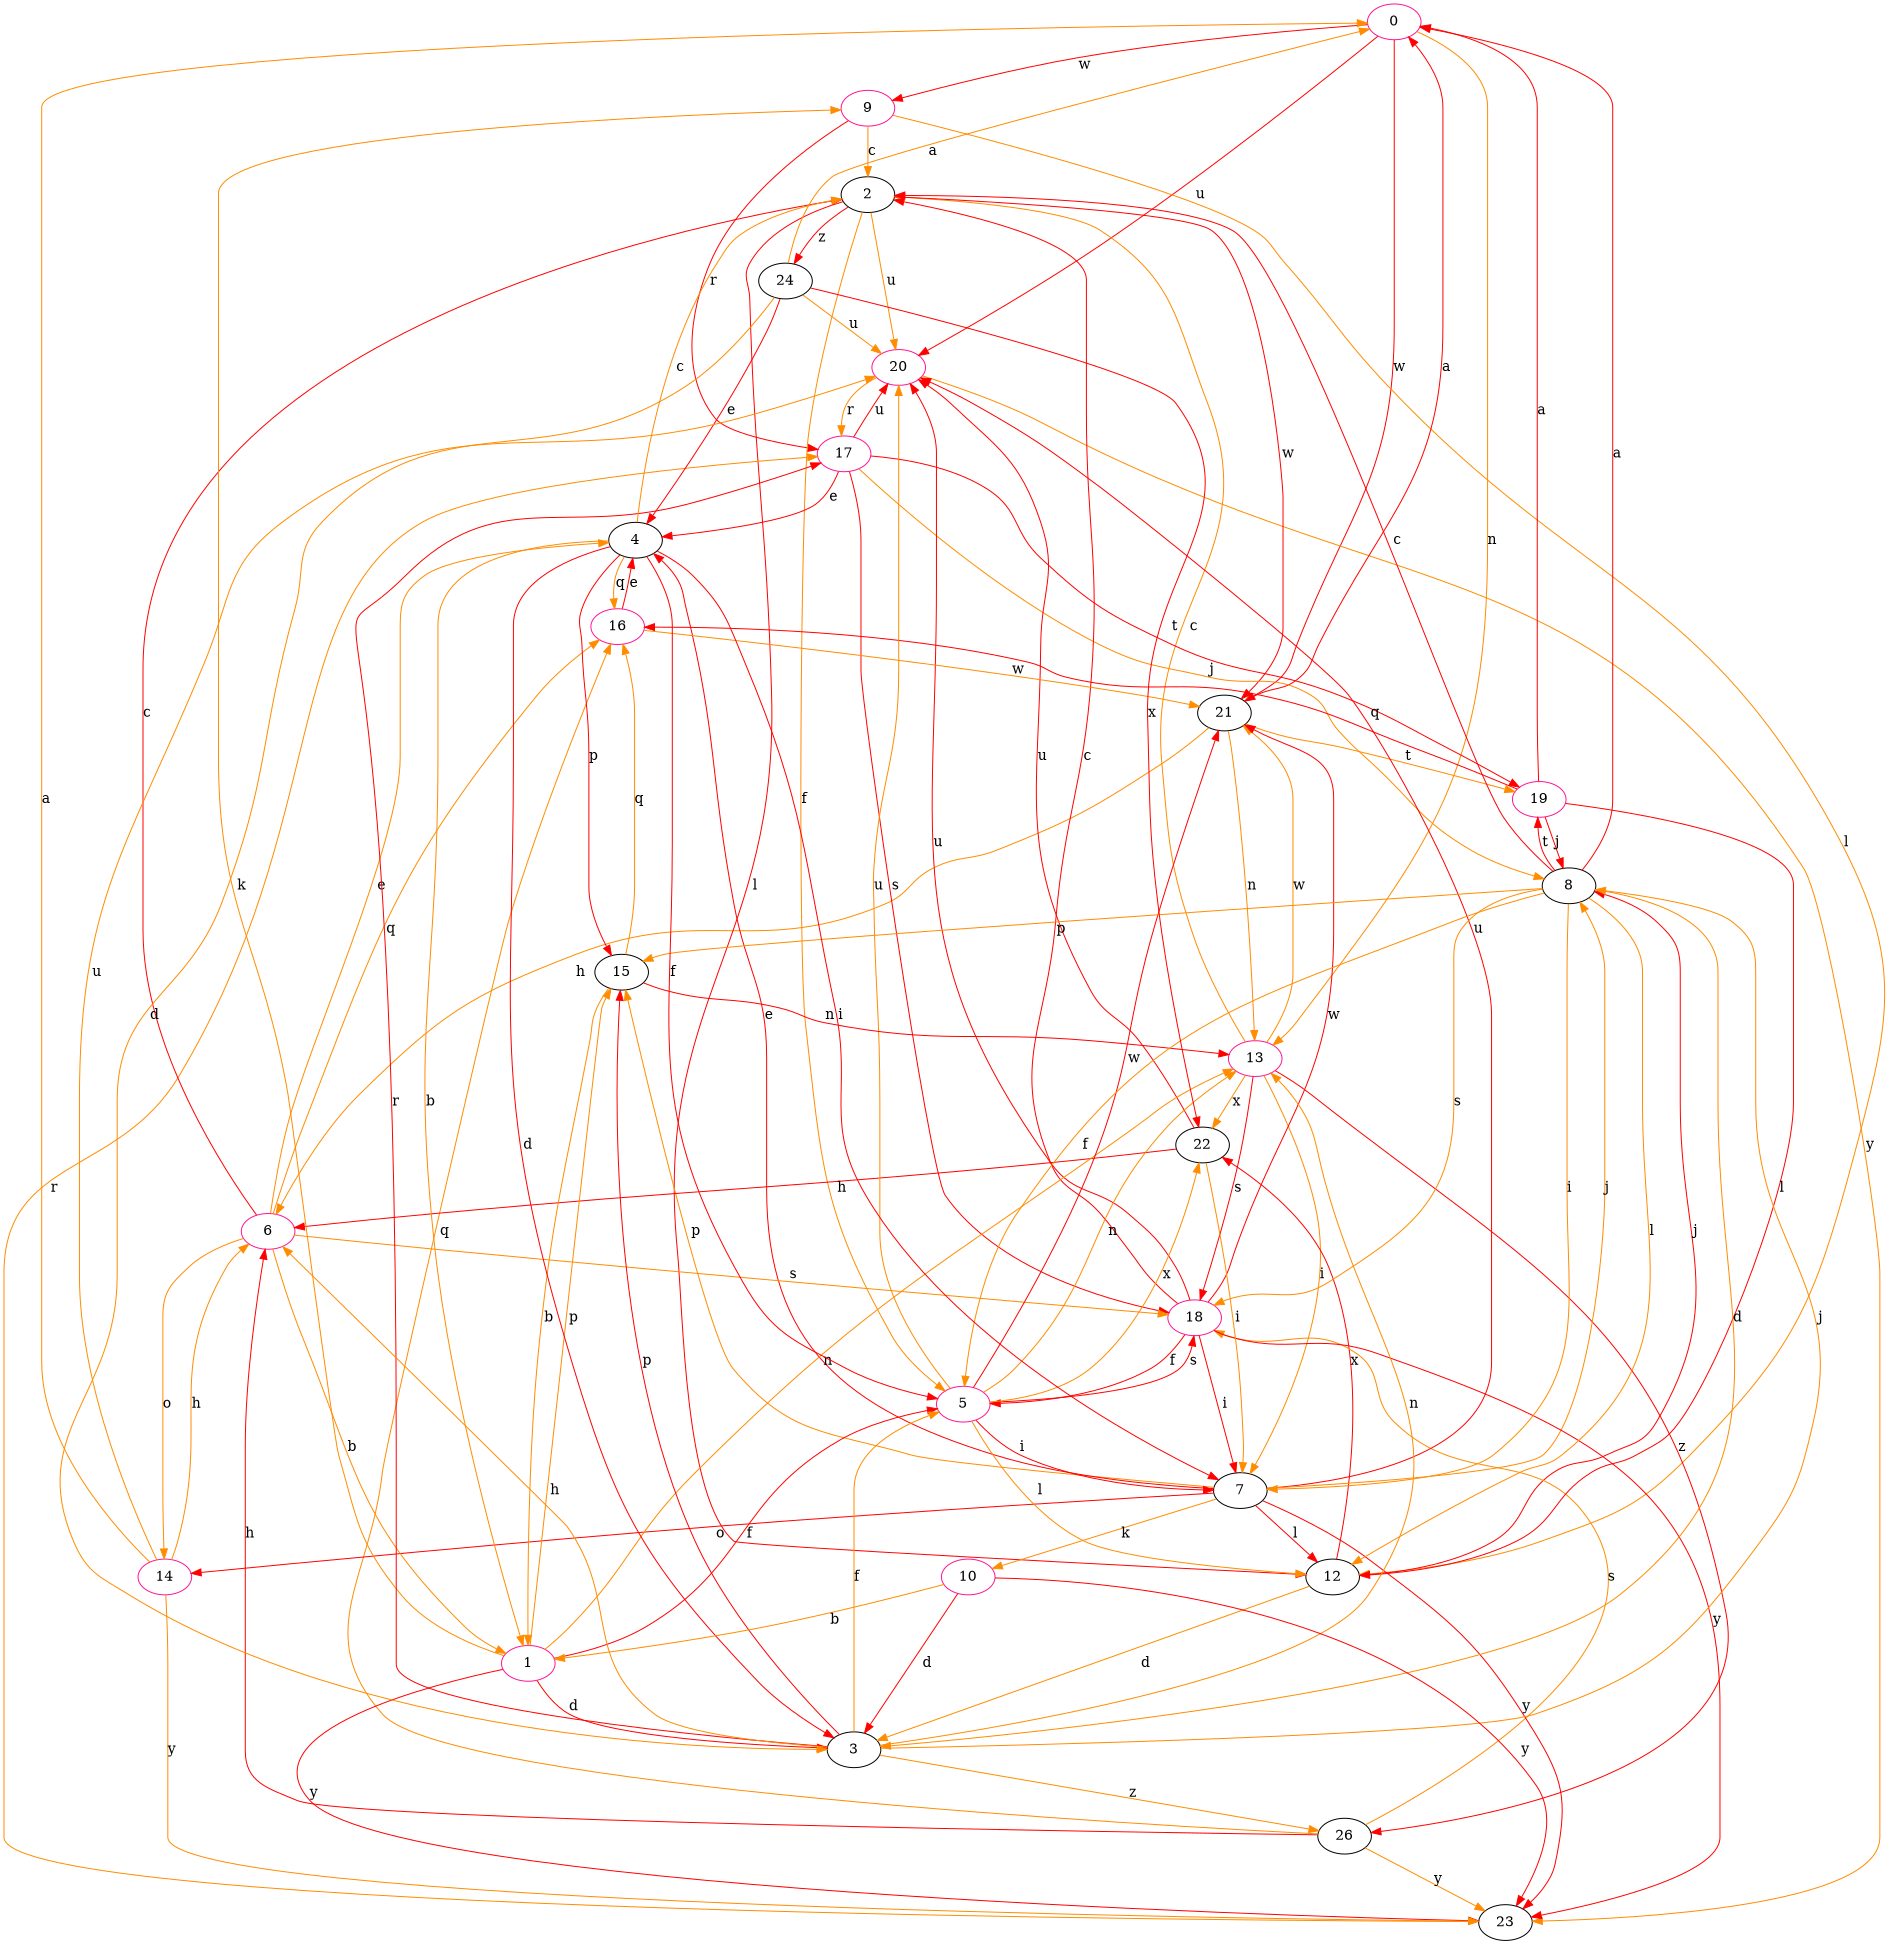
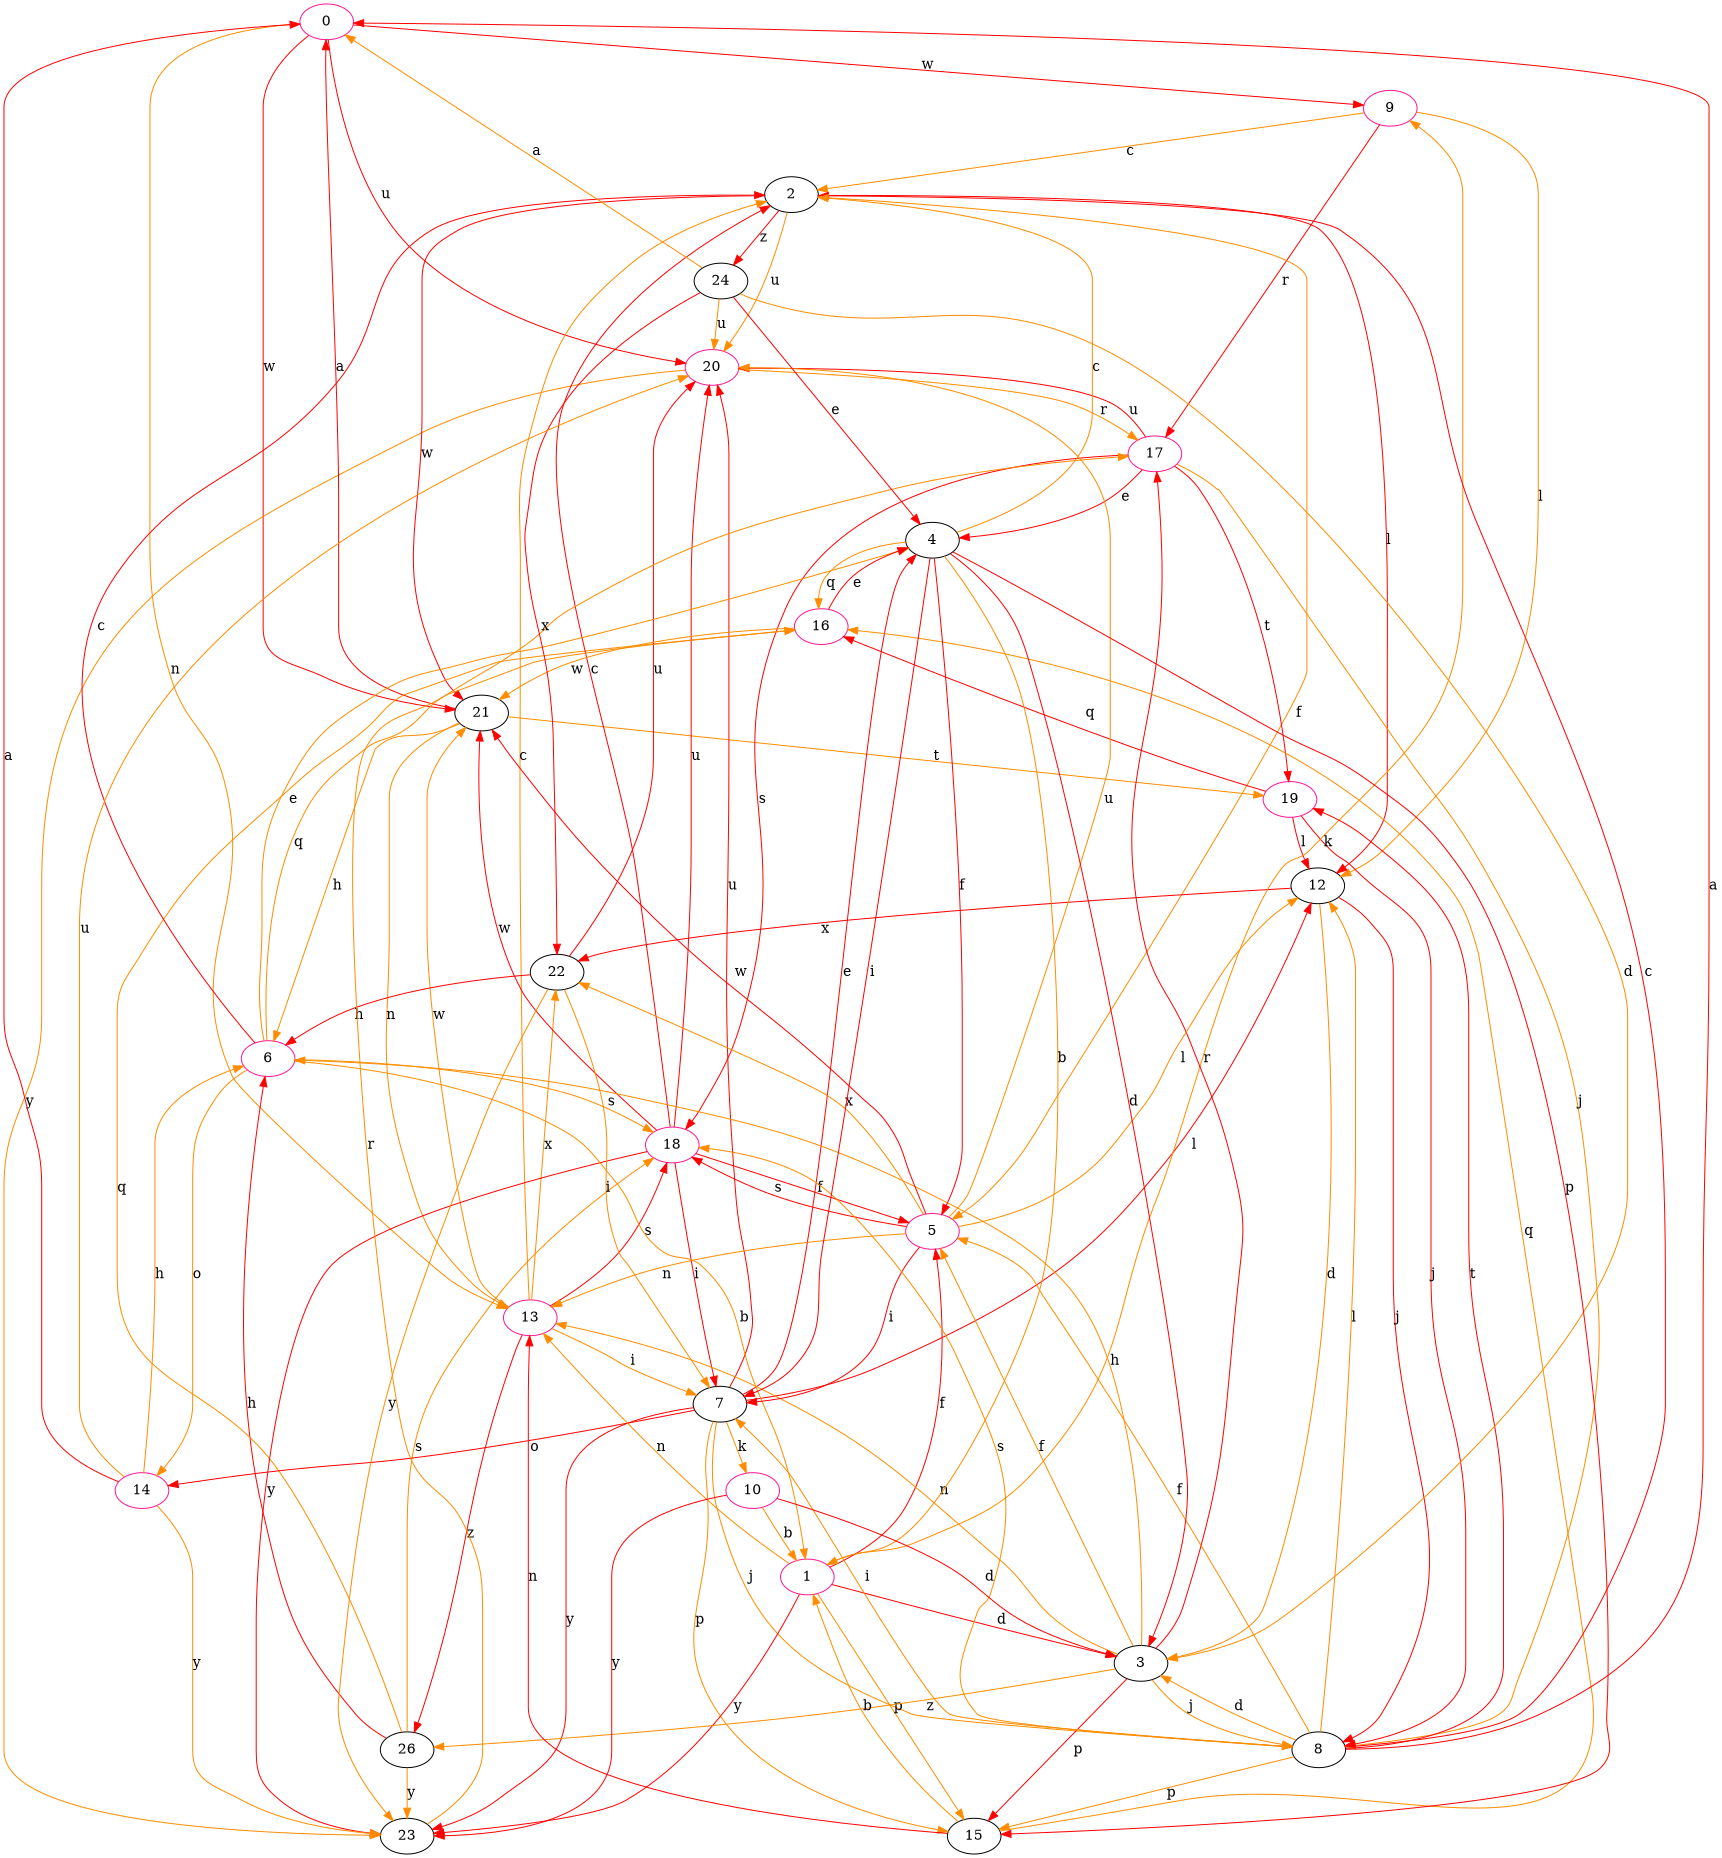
(42, 189) -> (4, 661)
(1537, 373) -> none
none -> (387, 1394)
